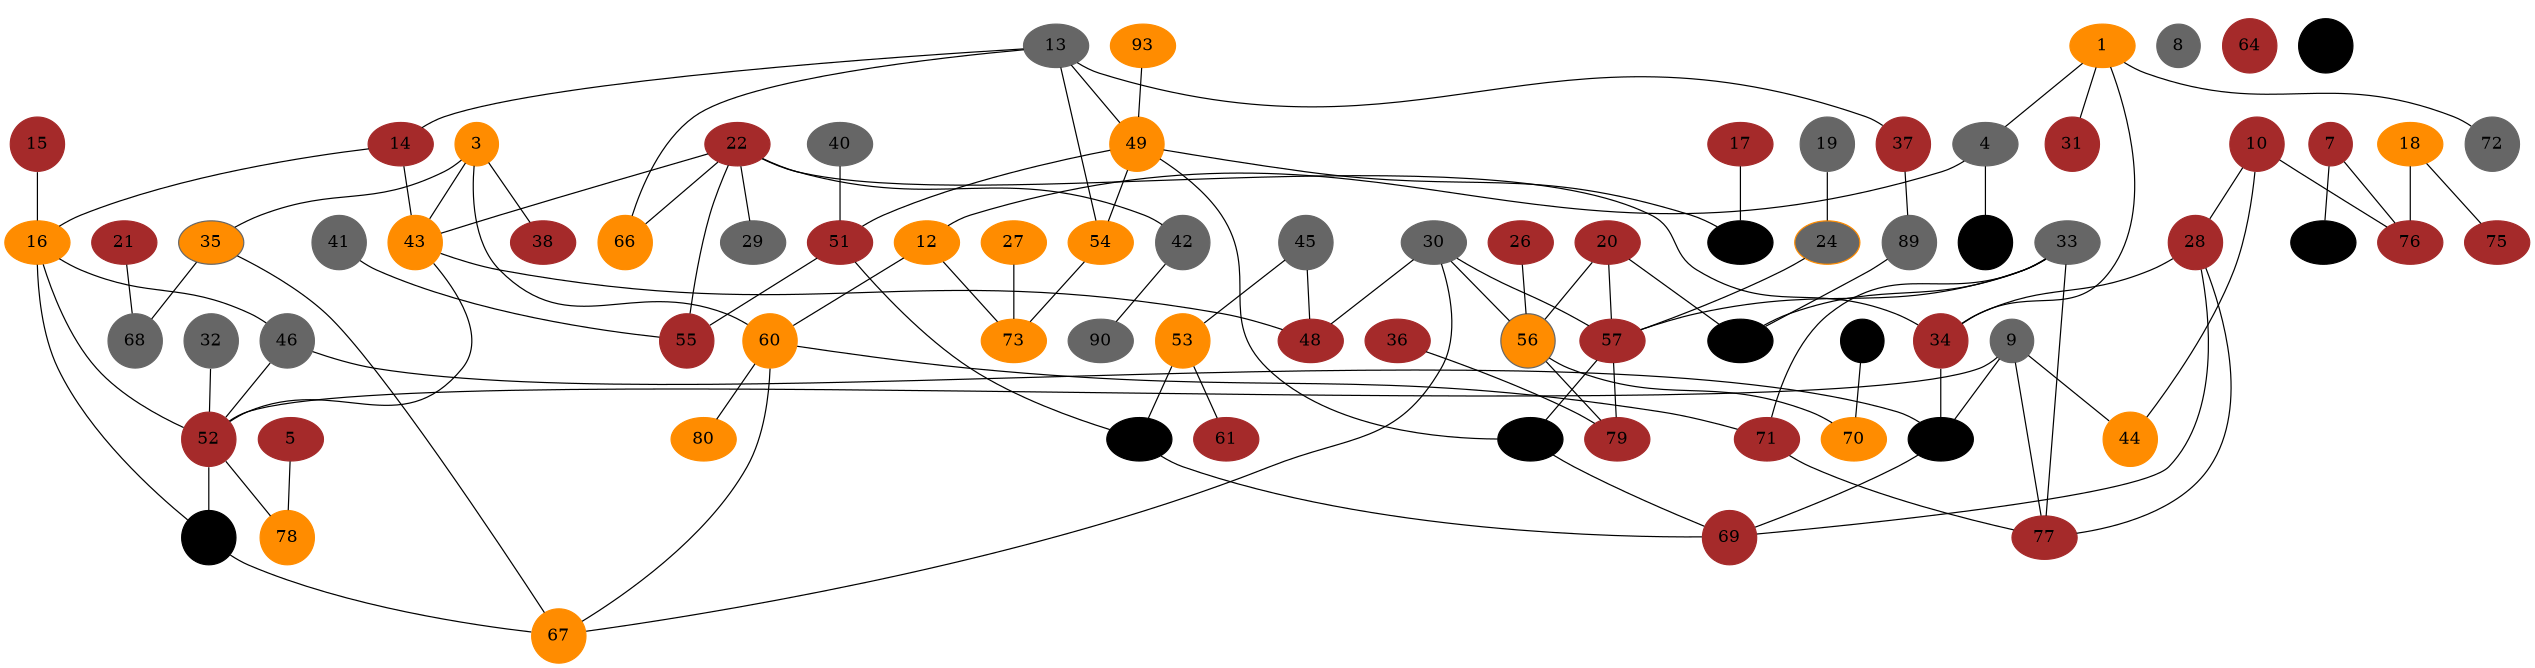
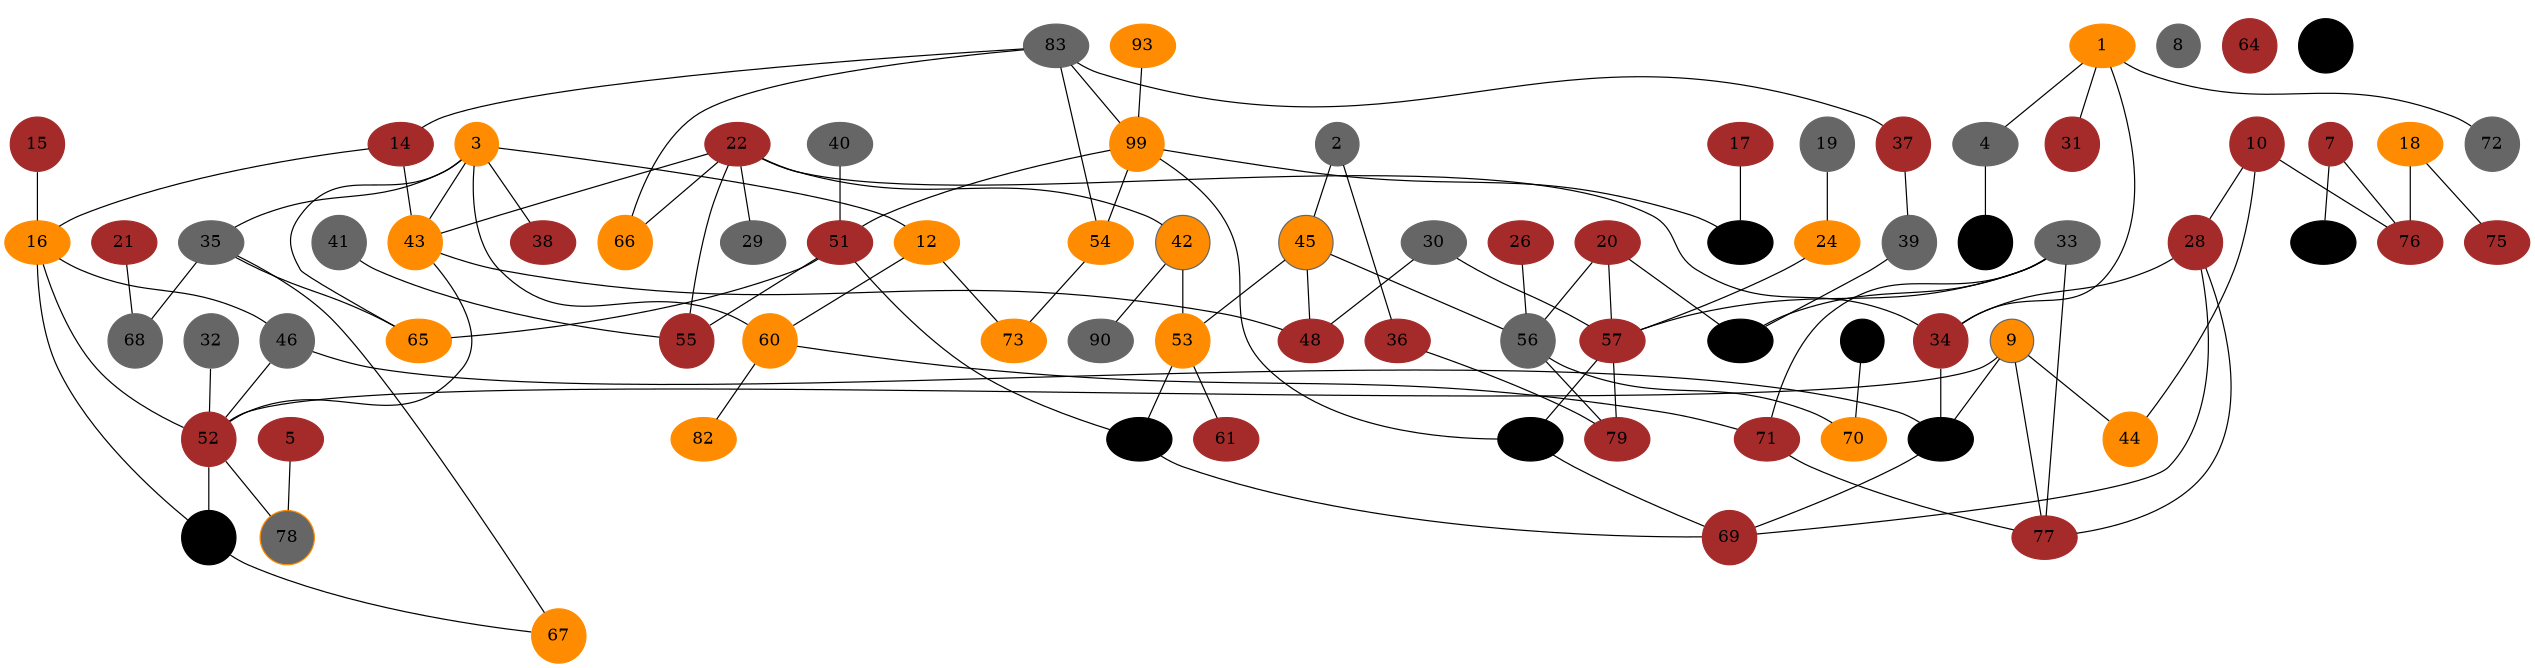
(1056, 46) -> (1056, 46)
(1137, 144) -> (1137, 144)
none -> (1337, 144)
(1456, 193) -> (715, 179)
(211, 243) -> (211, 243)
(1014, 243) -> none
(1183, 243) -> (1183, 243)
(1306, 243) -> (1306, 243)
(1827, 243) -> (1827, 243)
(1909, 243) -> (1909, 243)
(1480, 291) -> (1417, 292)
none -> (1183, 292)
none -> (419, 341)
(1528, 341) -> (1528, 341)
(2012, 341) -> (2012, 341)
(704, 439) -> (704, 439)
(710, 518) -> none
(1083, 529) -> none
(287, 538) -> (287, 538)
